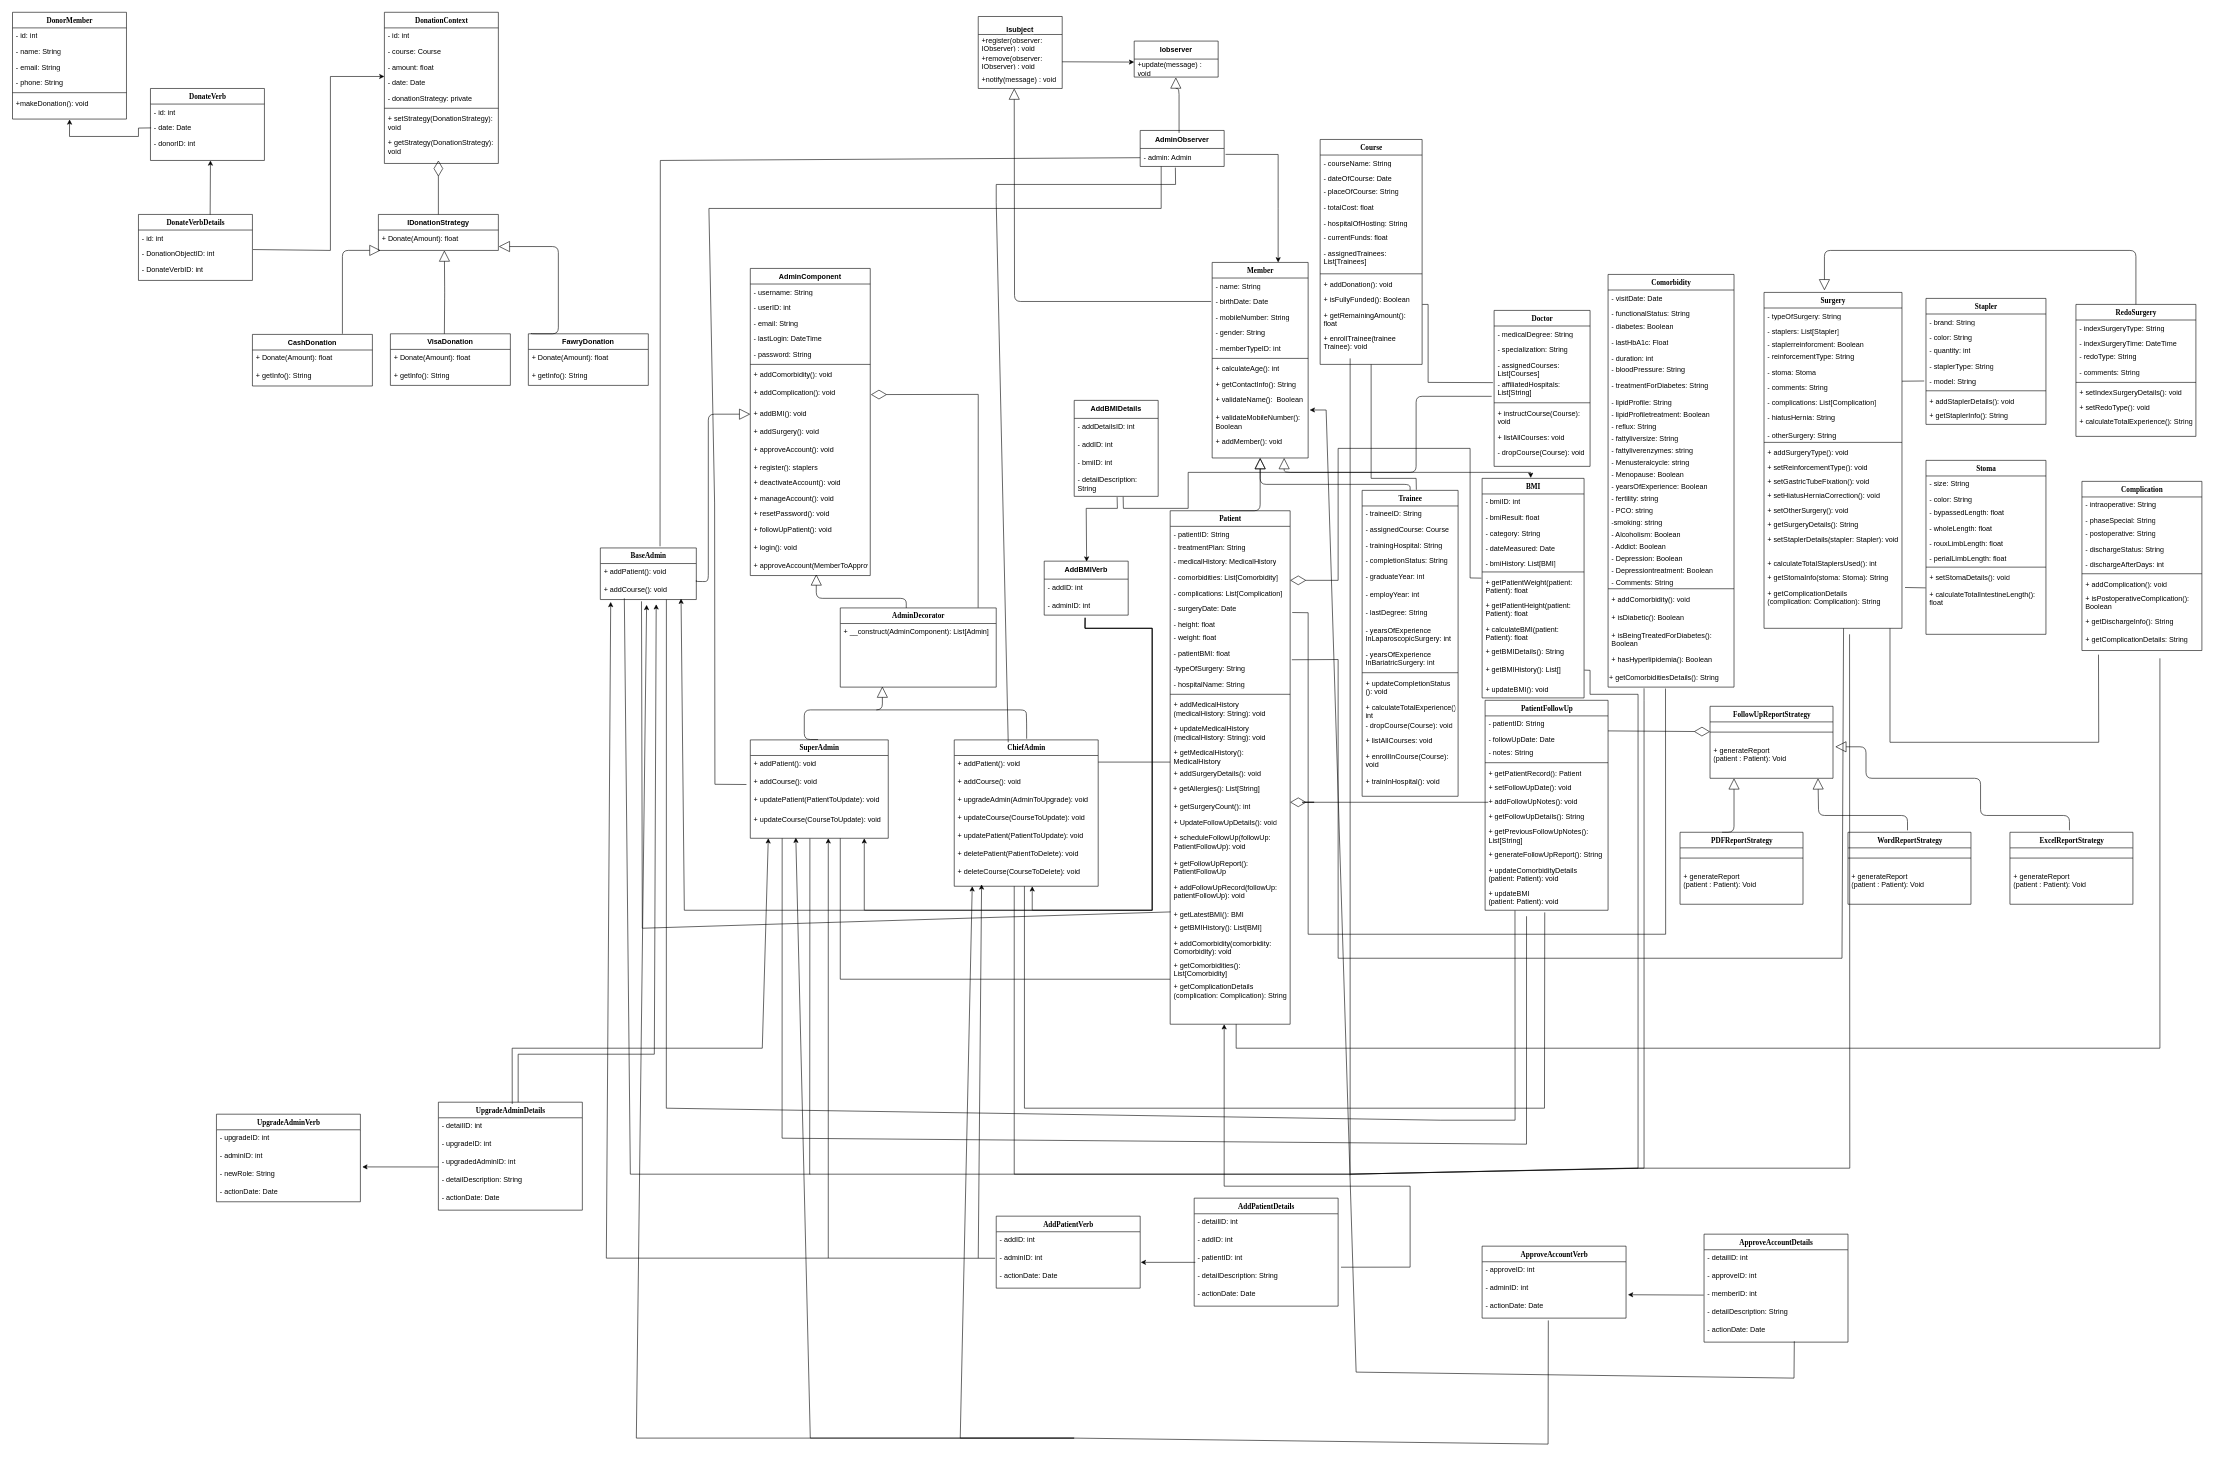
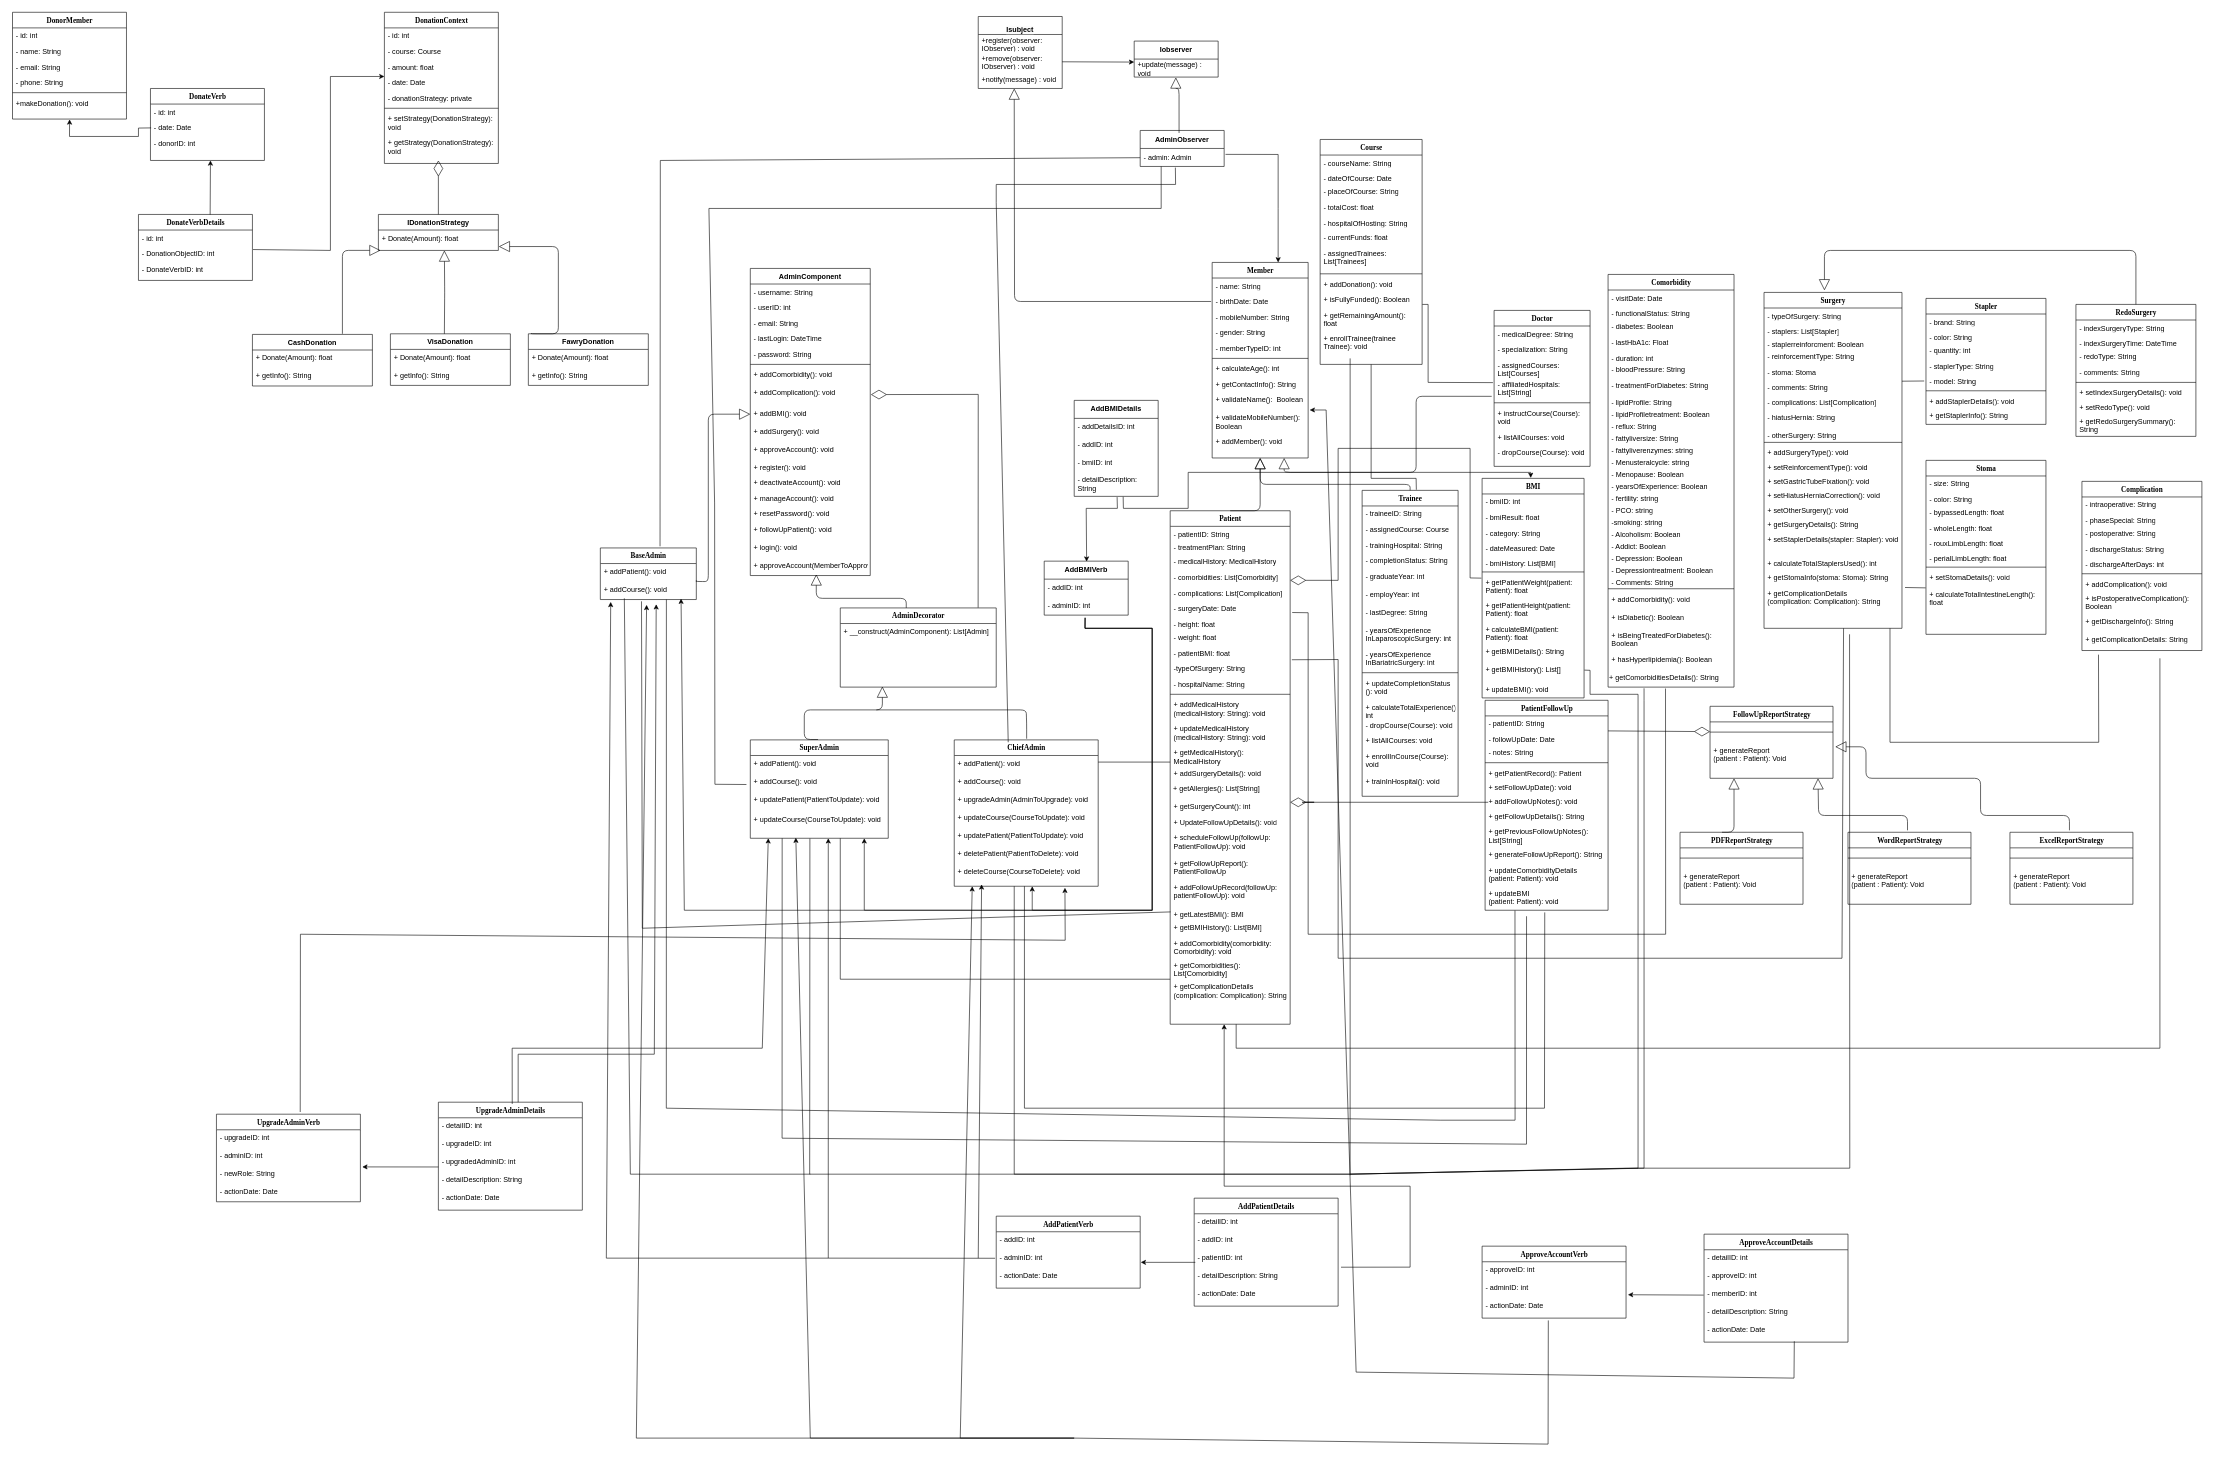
(2137, 427) -> (2137, 427)
(794, 468) -> (786, 468)
none -> (300, 975)
